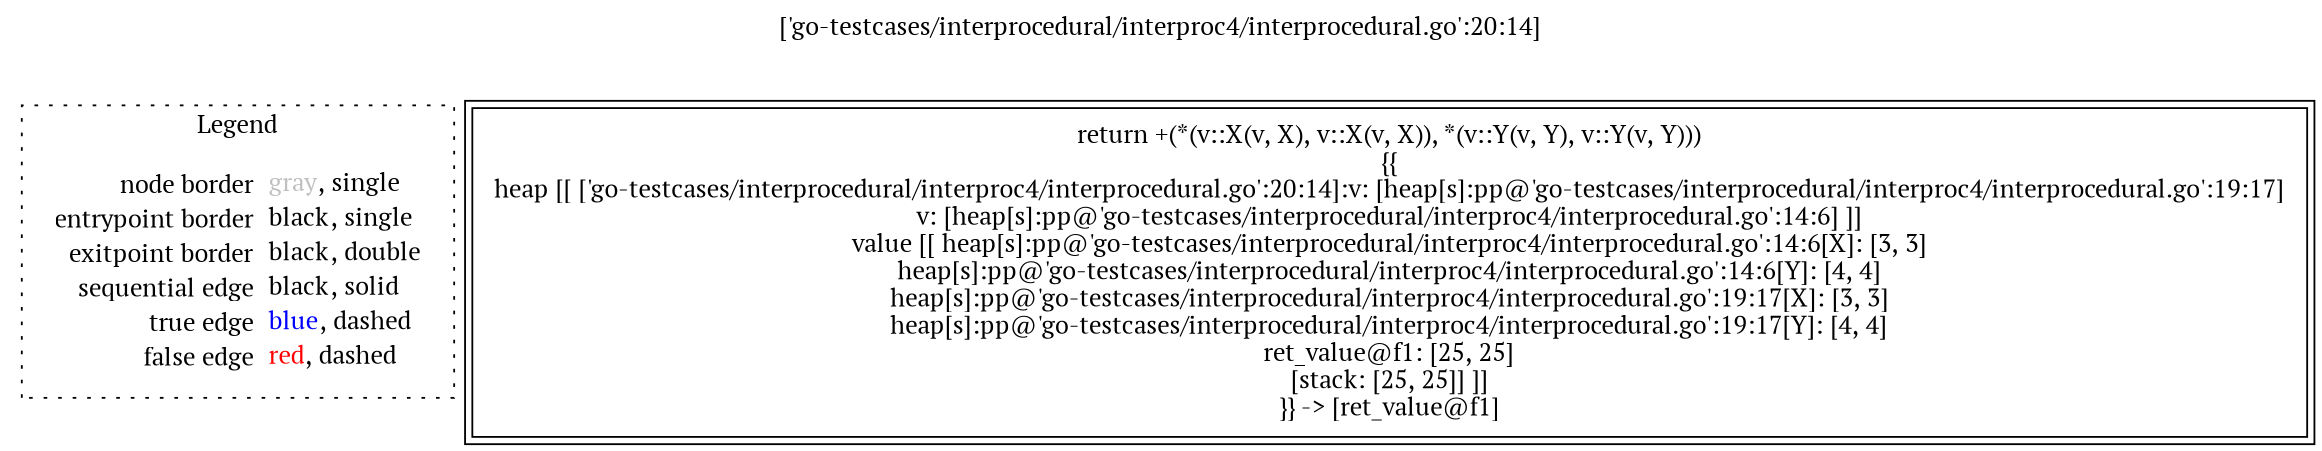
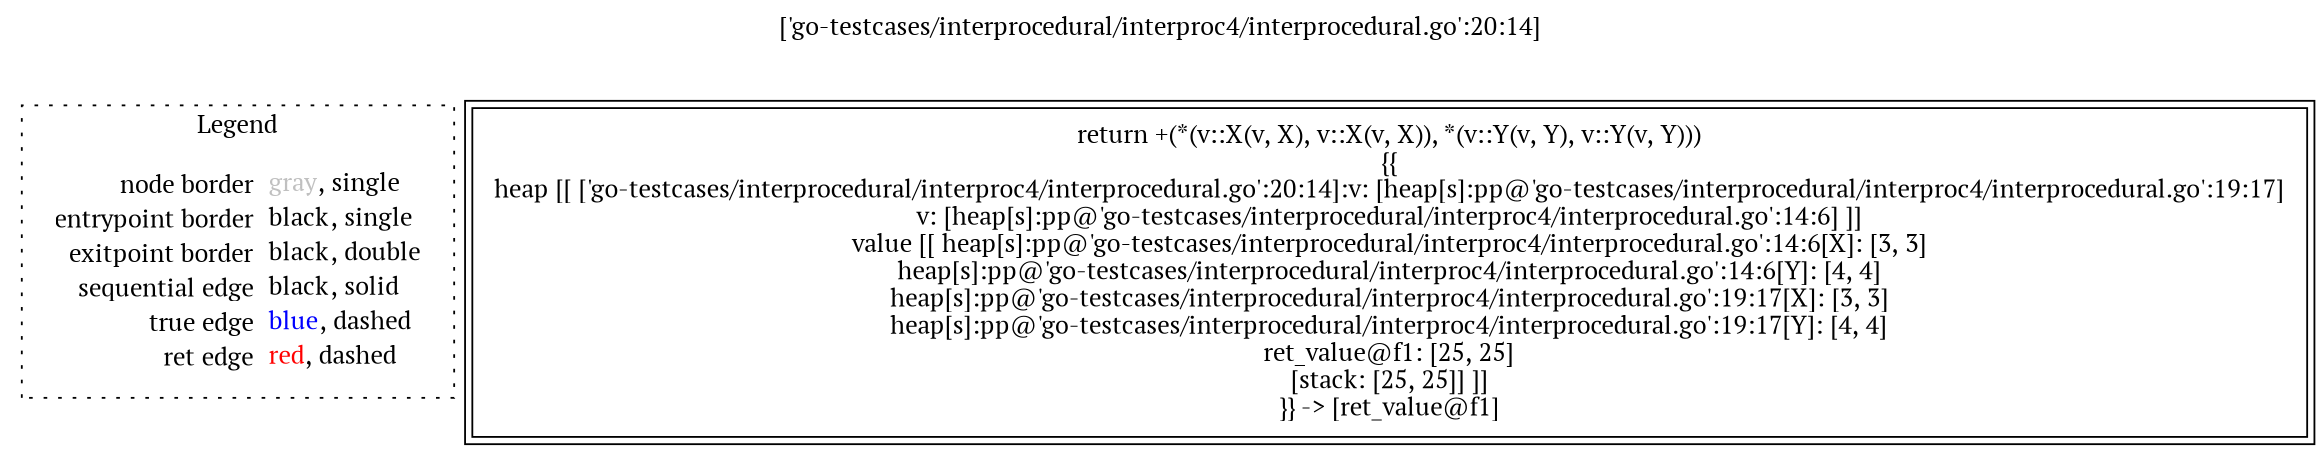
(203, 358) -> (213, 358)
